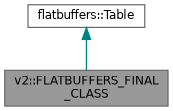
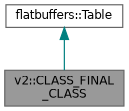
(86, 88) -> (64, 88)
